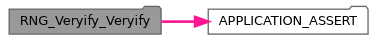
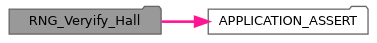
(85, 22) -> (85, 22)
